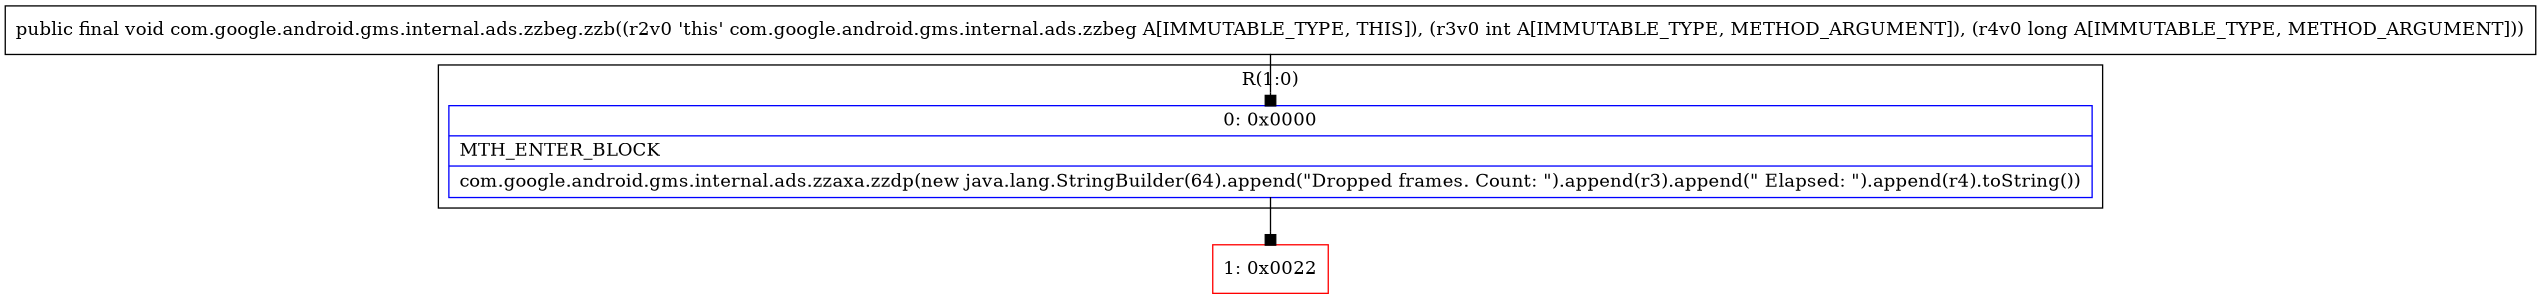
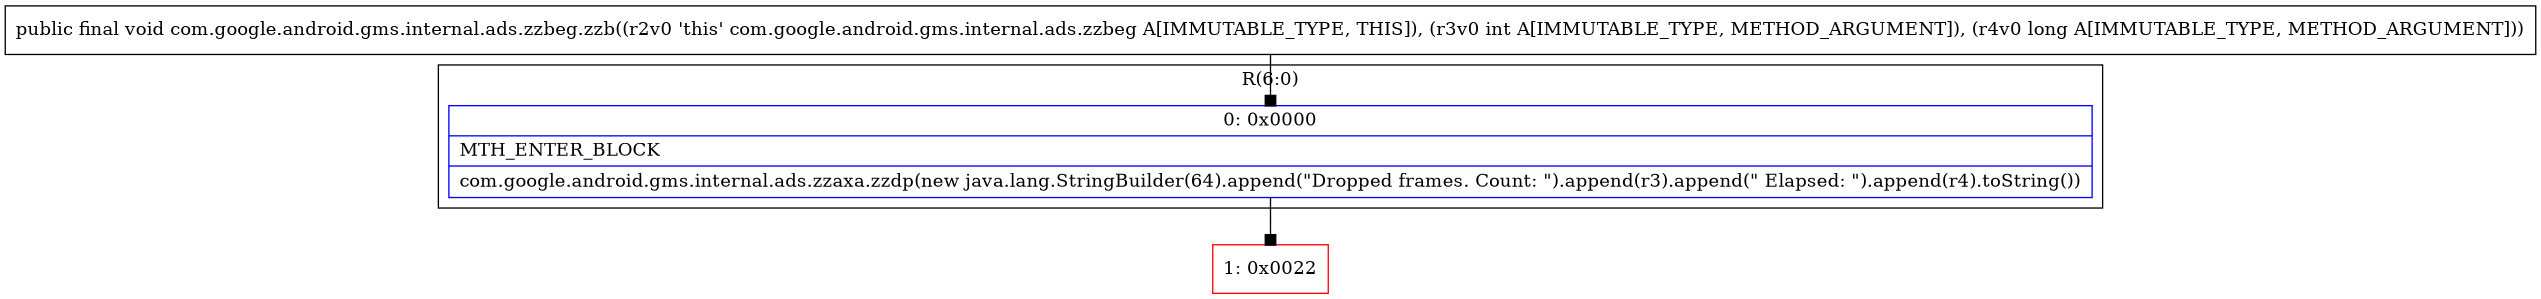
(1270, 80) -> (1270, 80)
